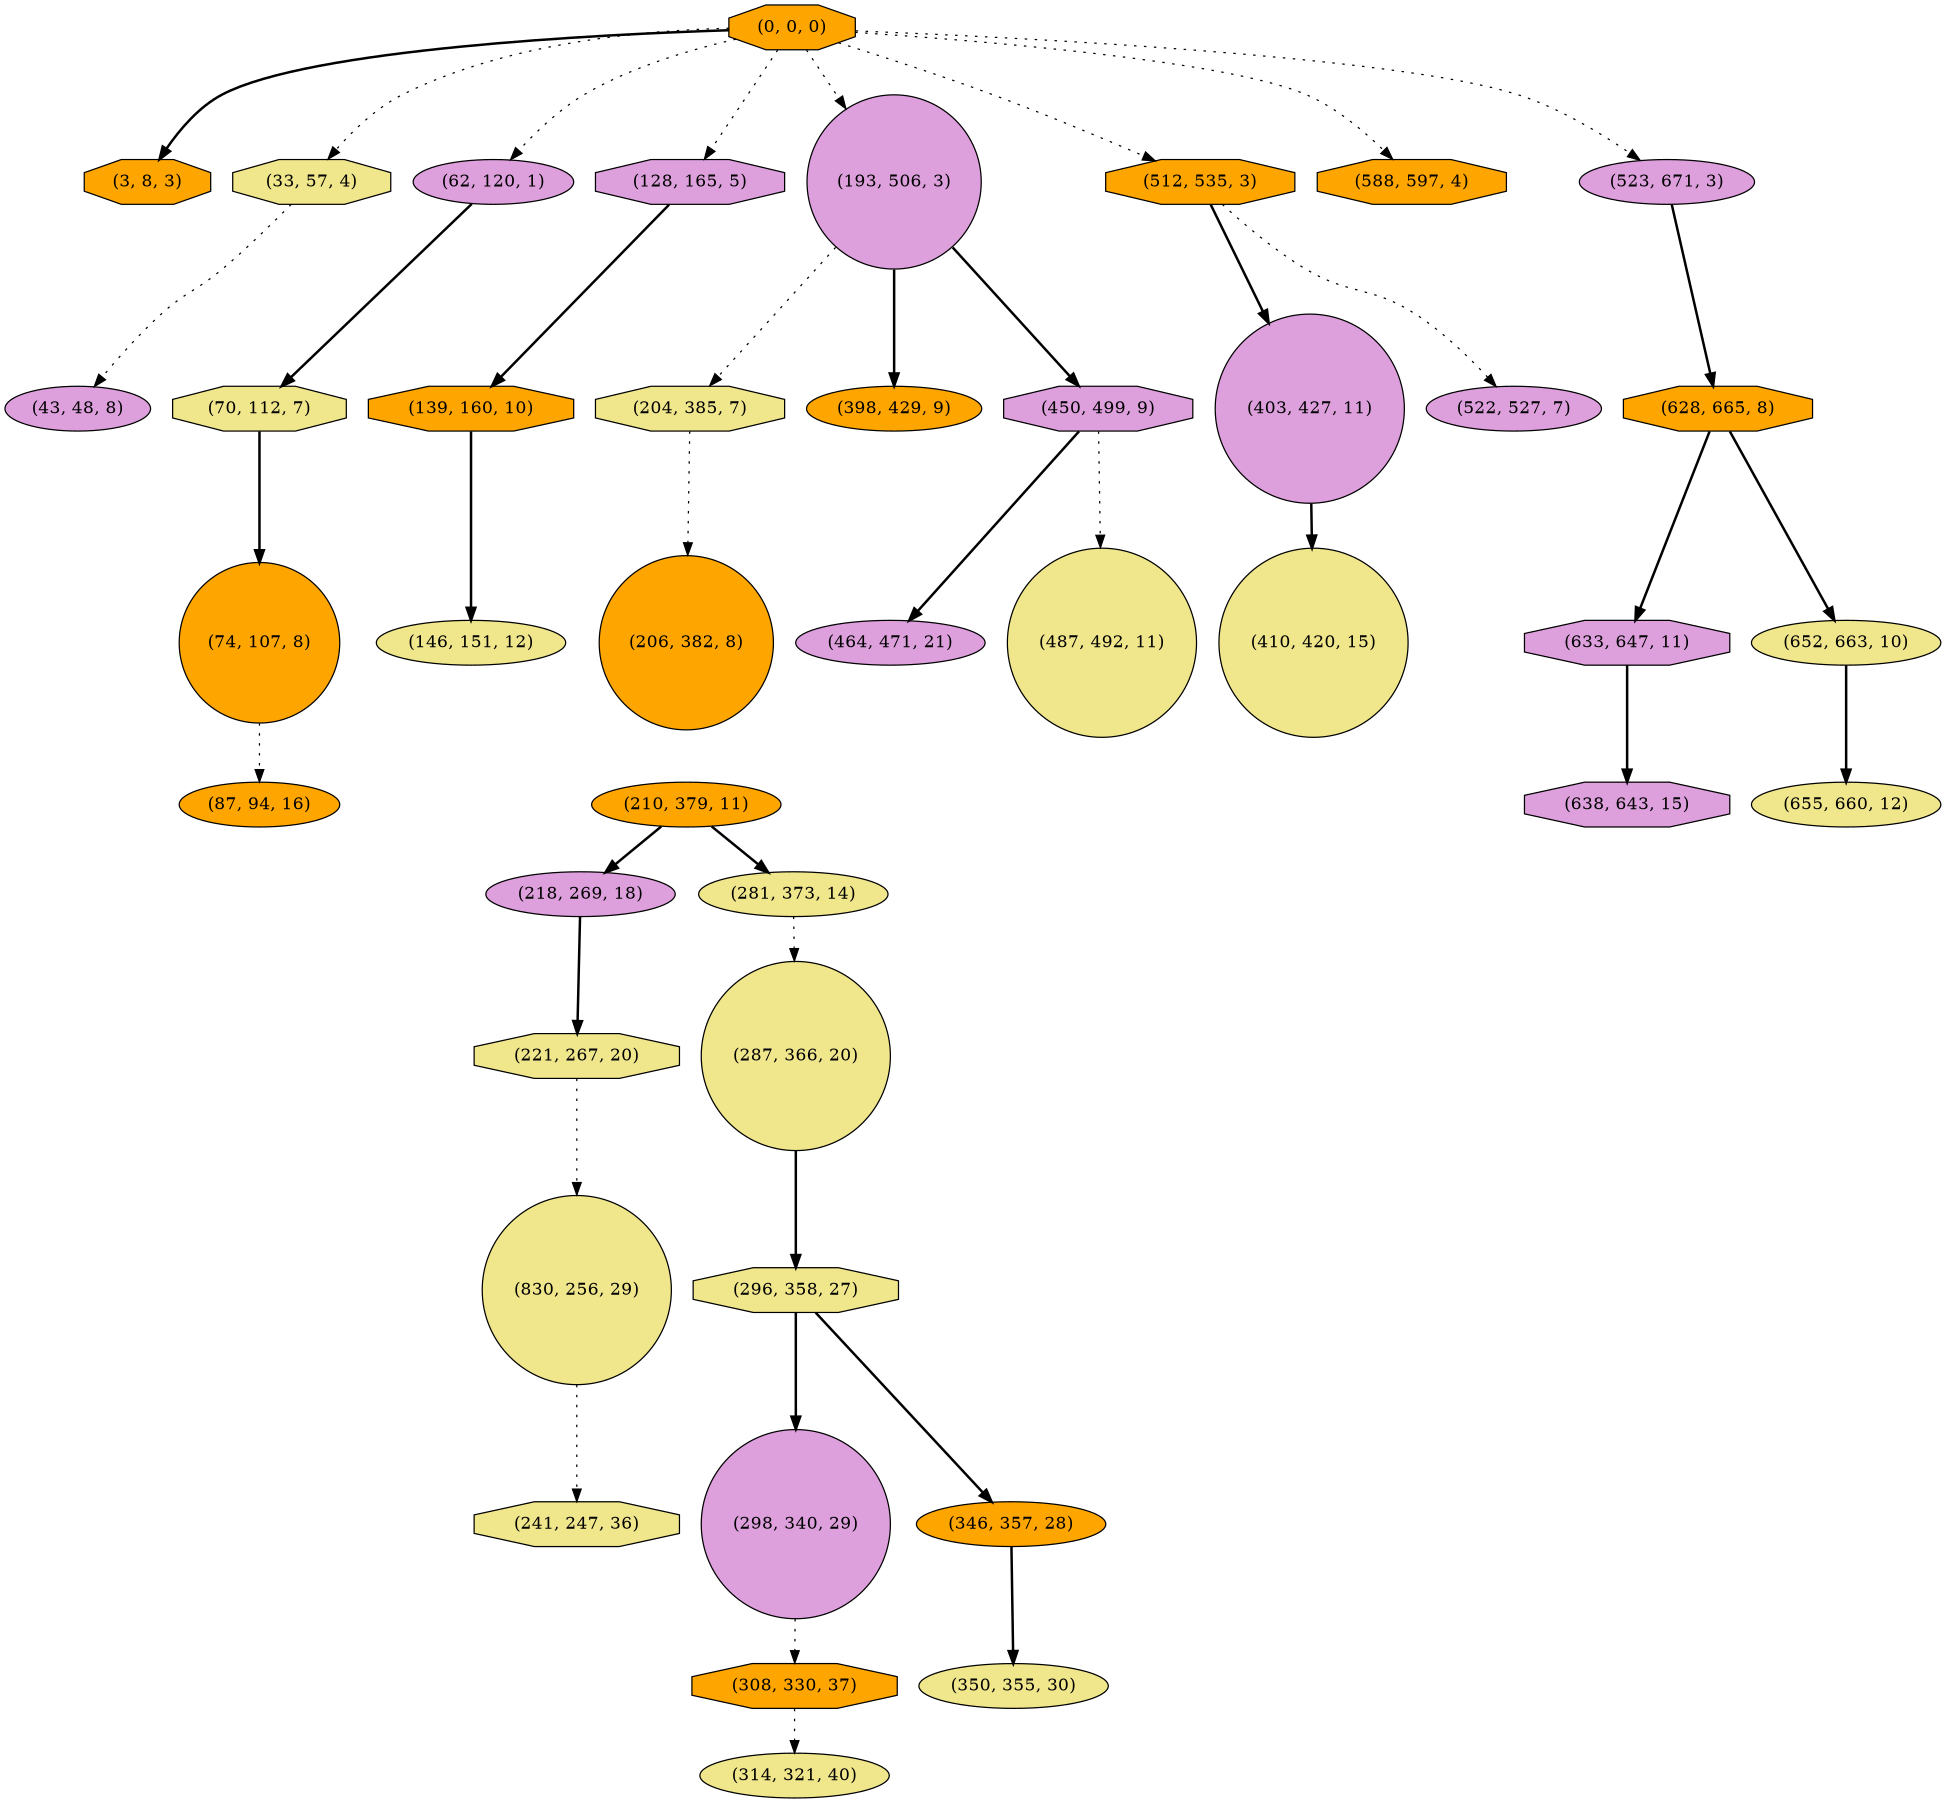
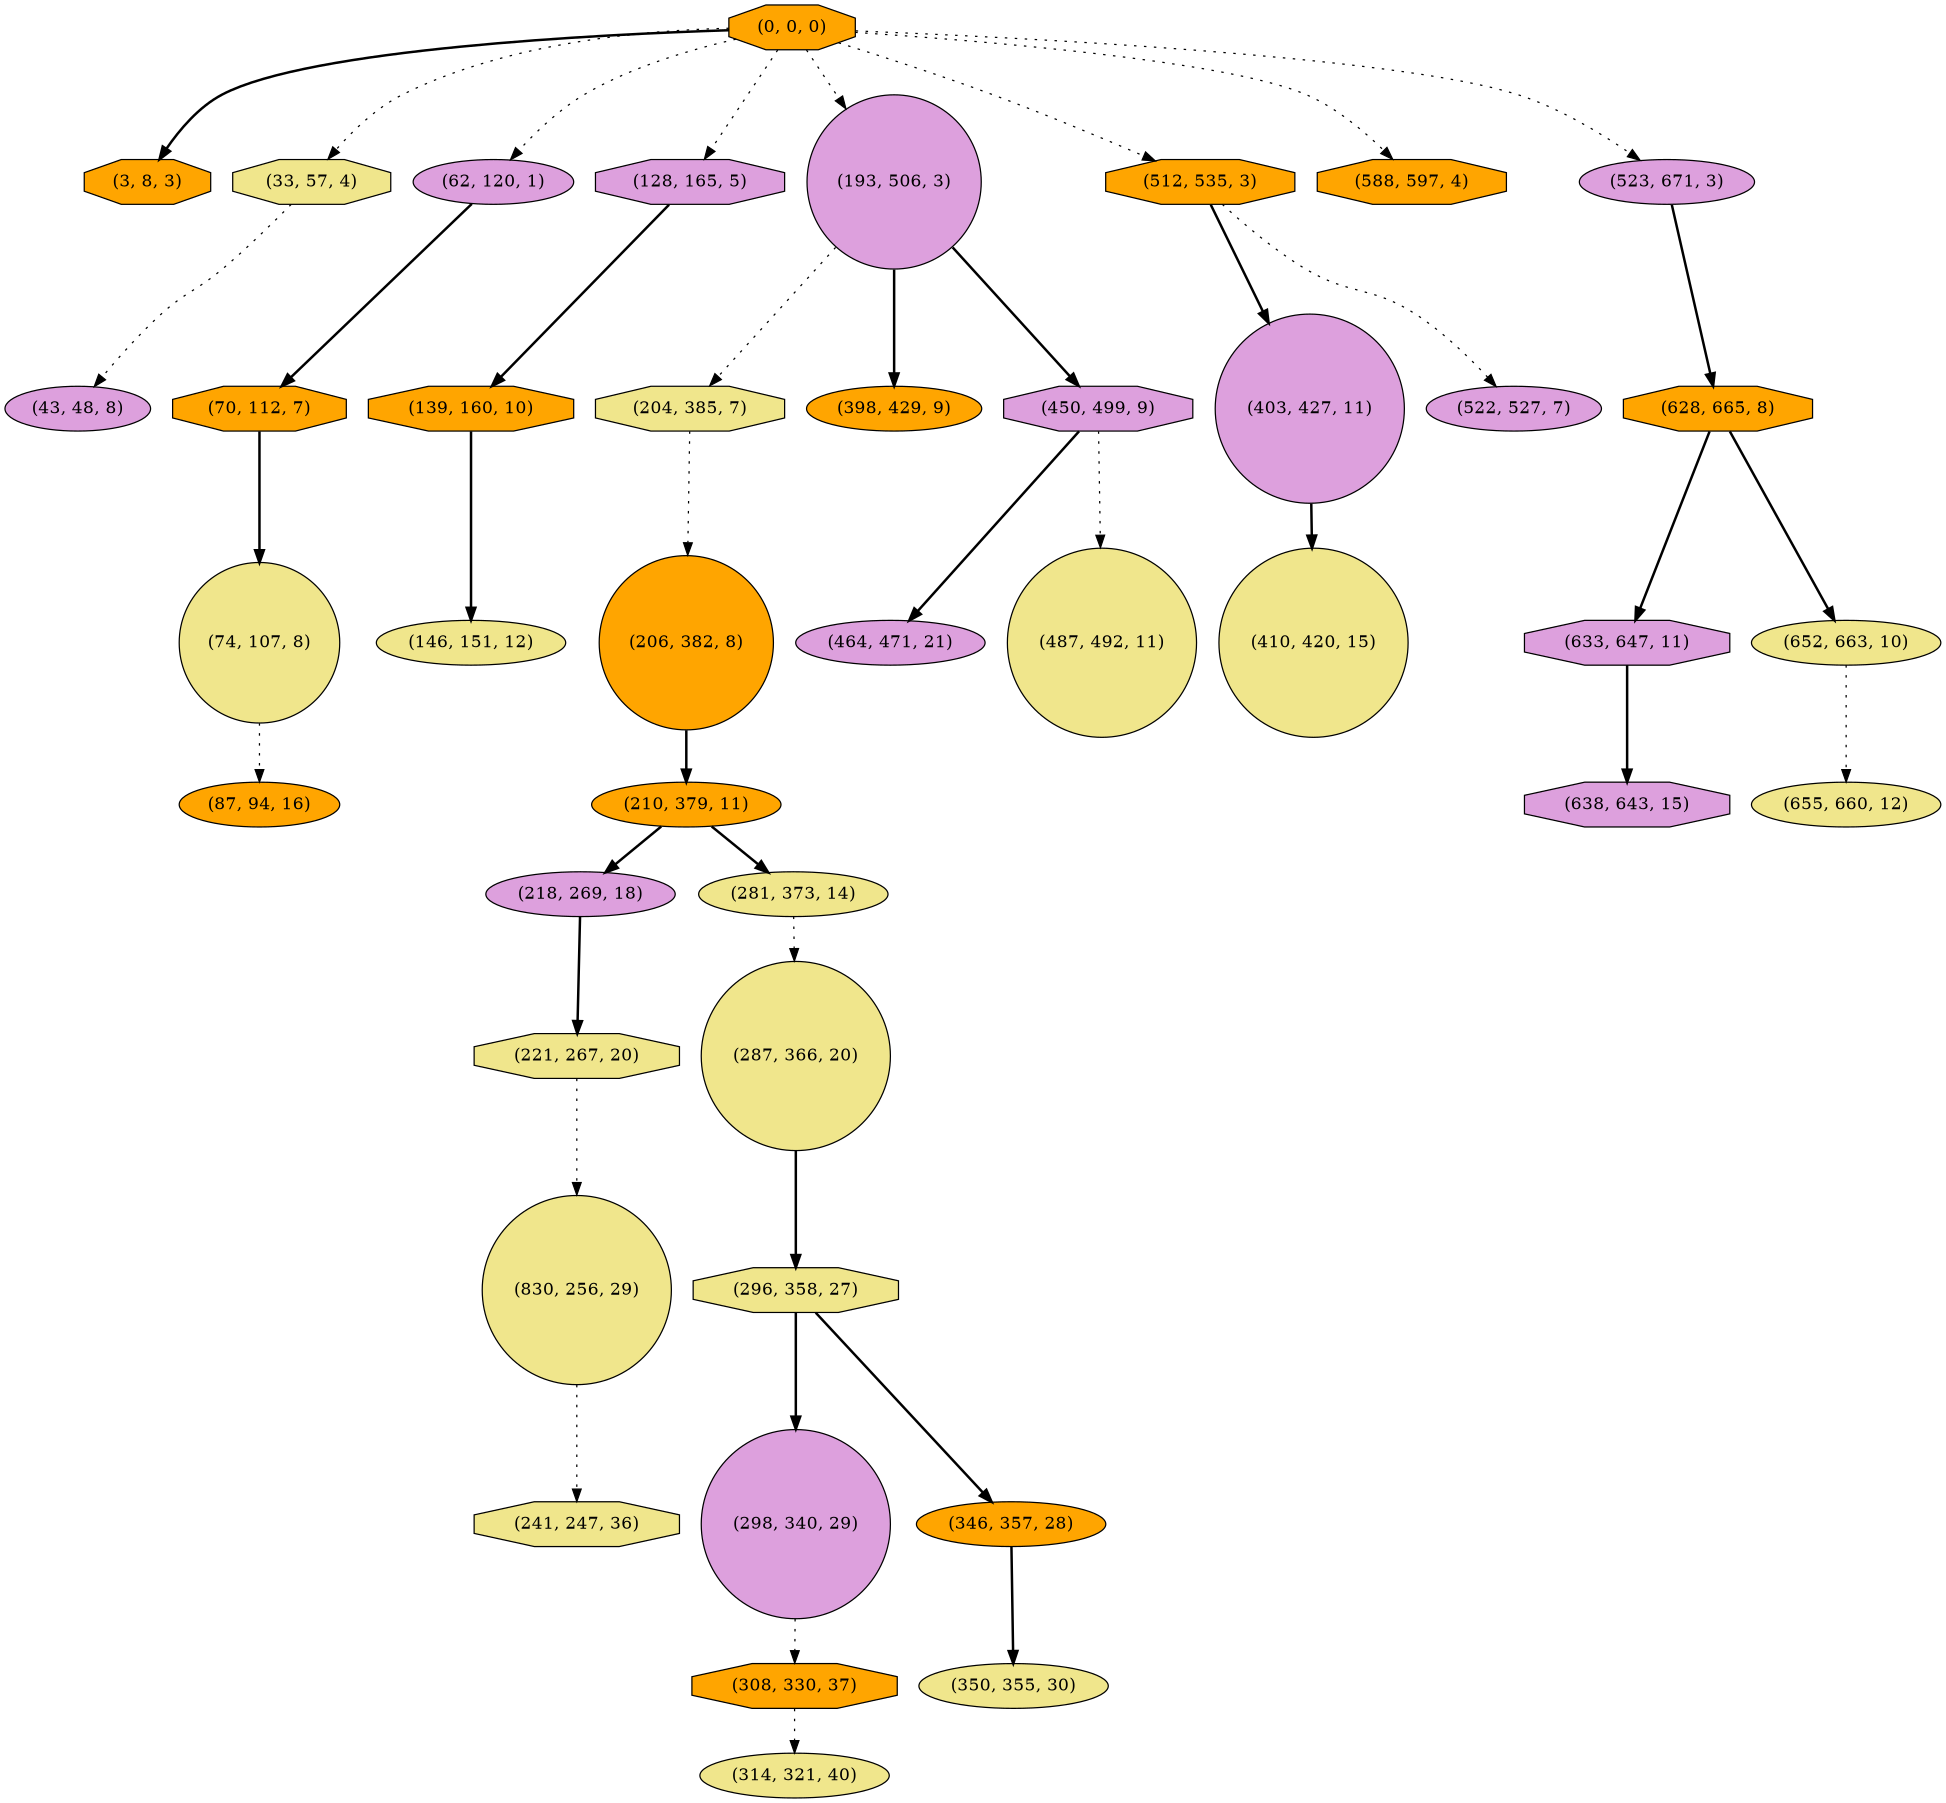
(259, 409) -> (259, 409)
(259, 643) -> (259, 643)
(1846, 717) -> (1846, 717)
none -> (686, 750)
